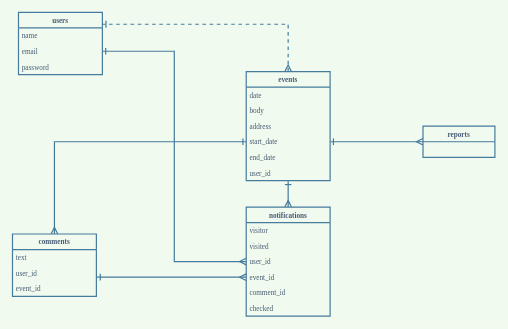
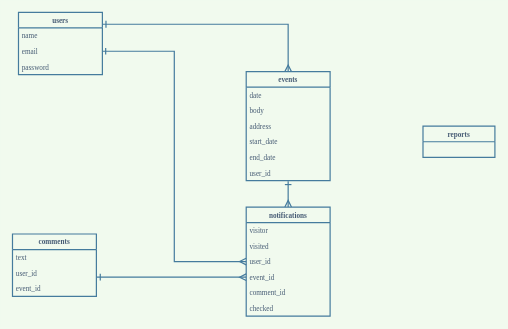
(219, 24) -> (219, 24)
(105, 142) -> none
(376, 142) -> none
